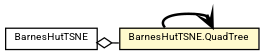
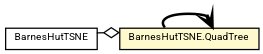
(115, 43) -> (100, 33)
